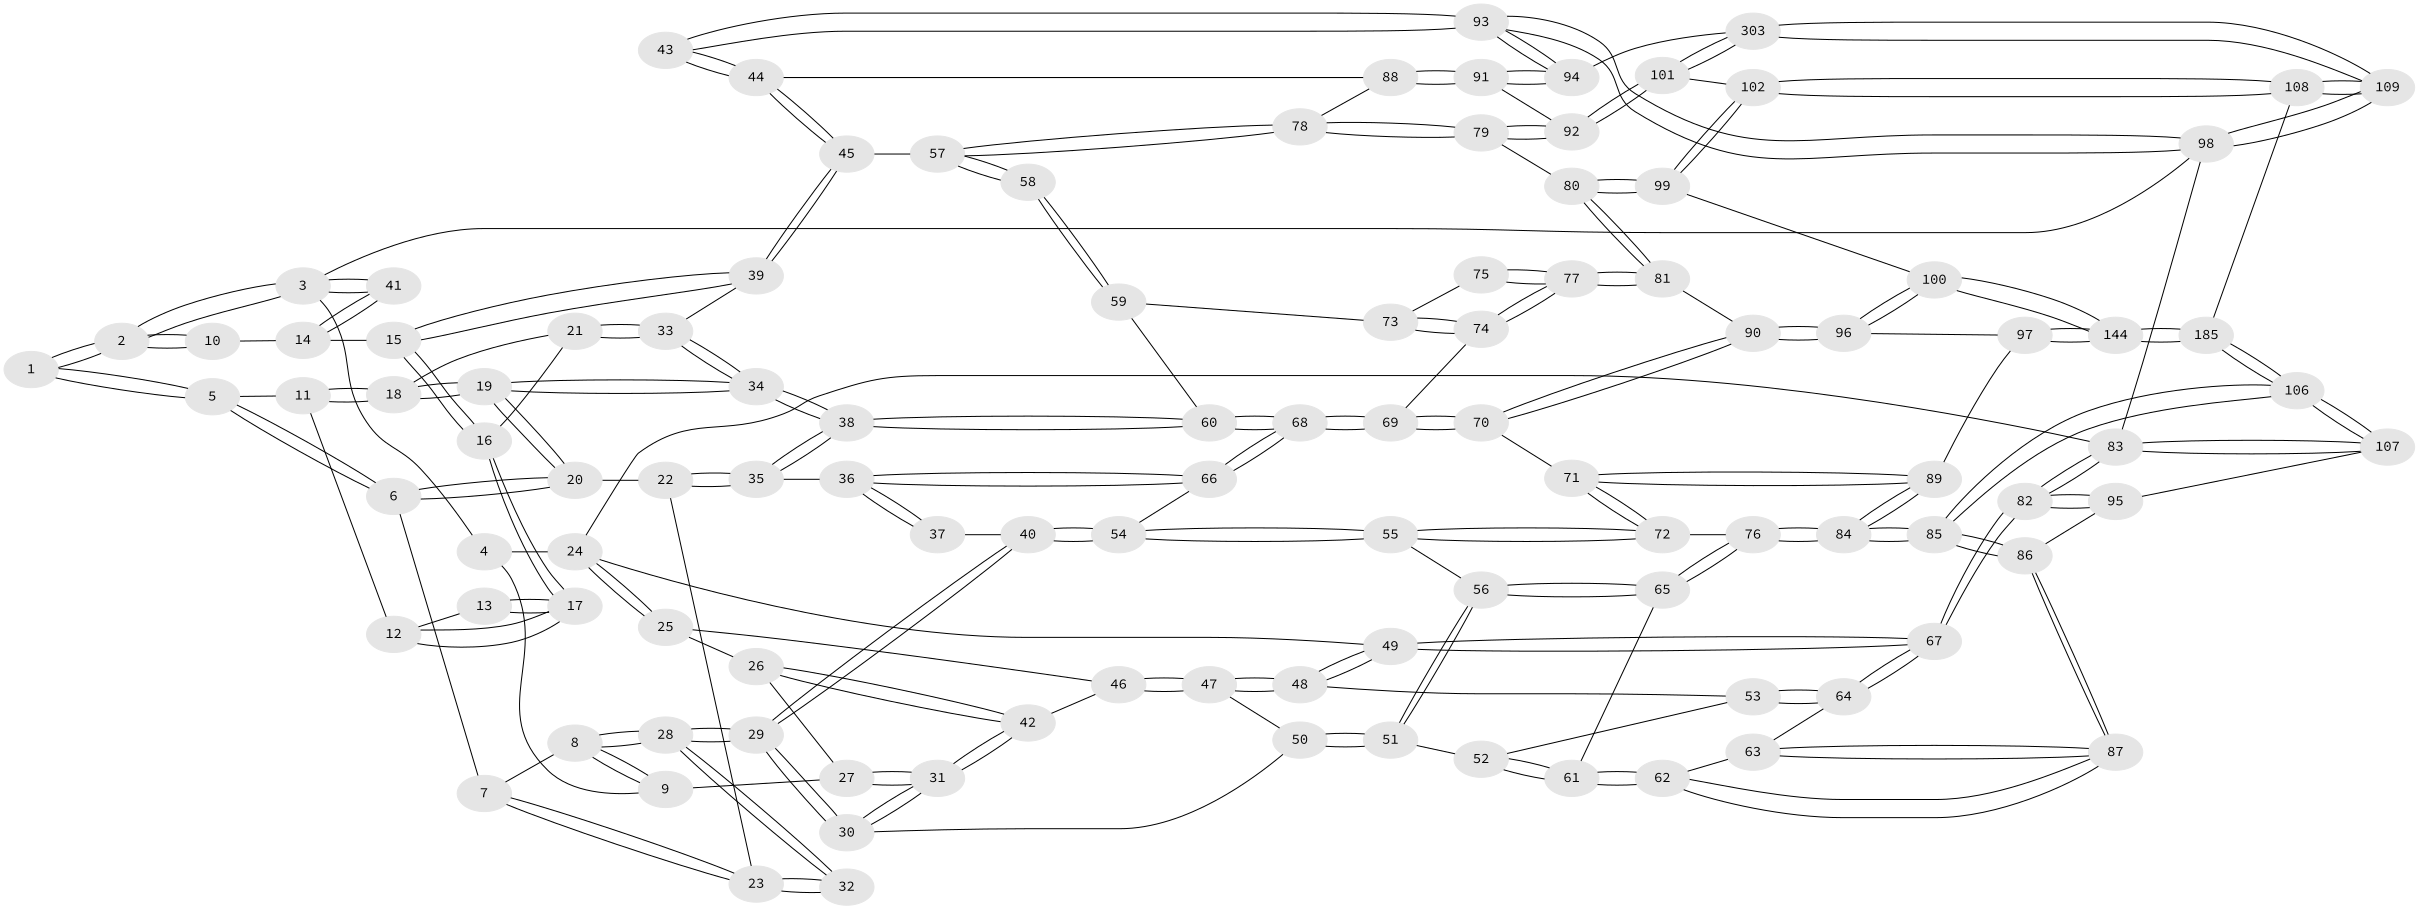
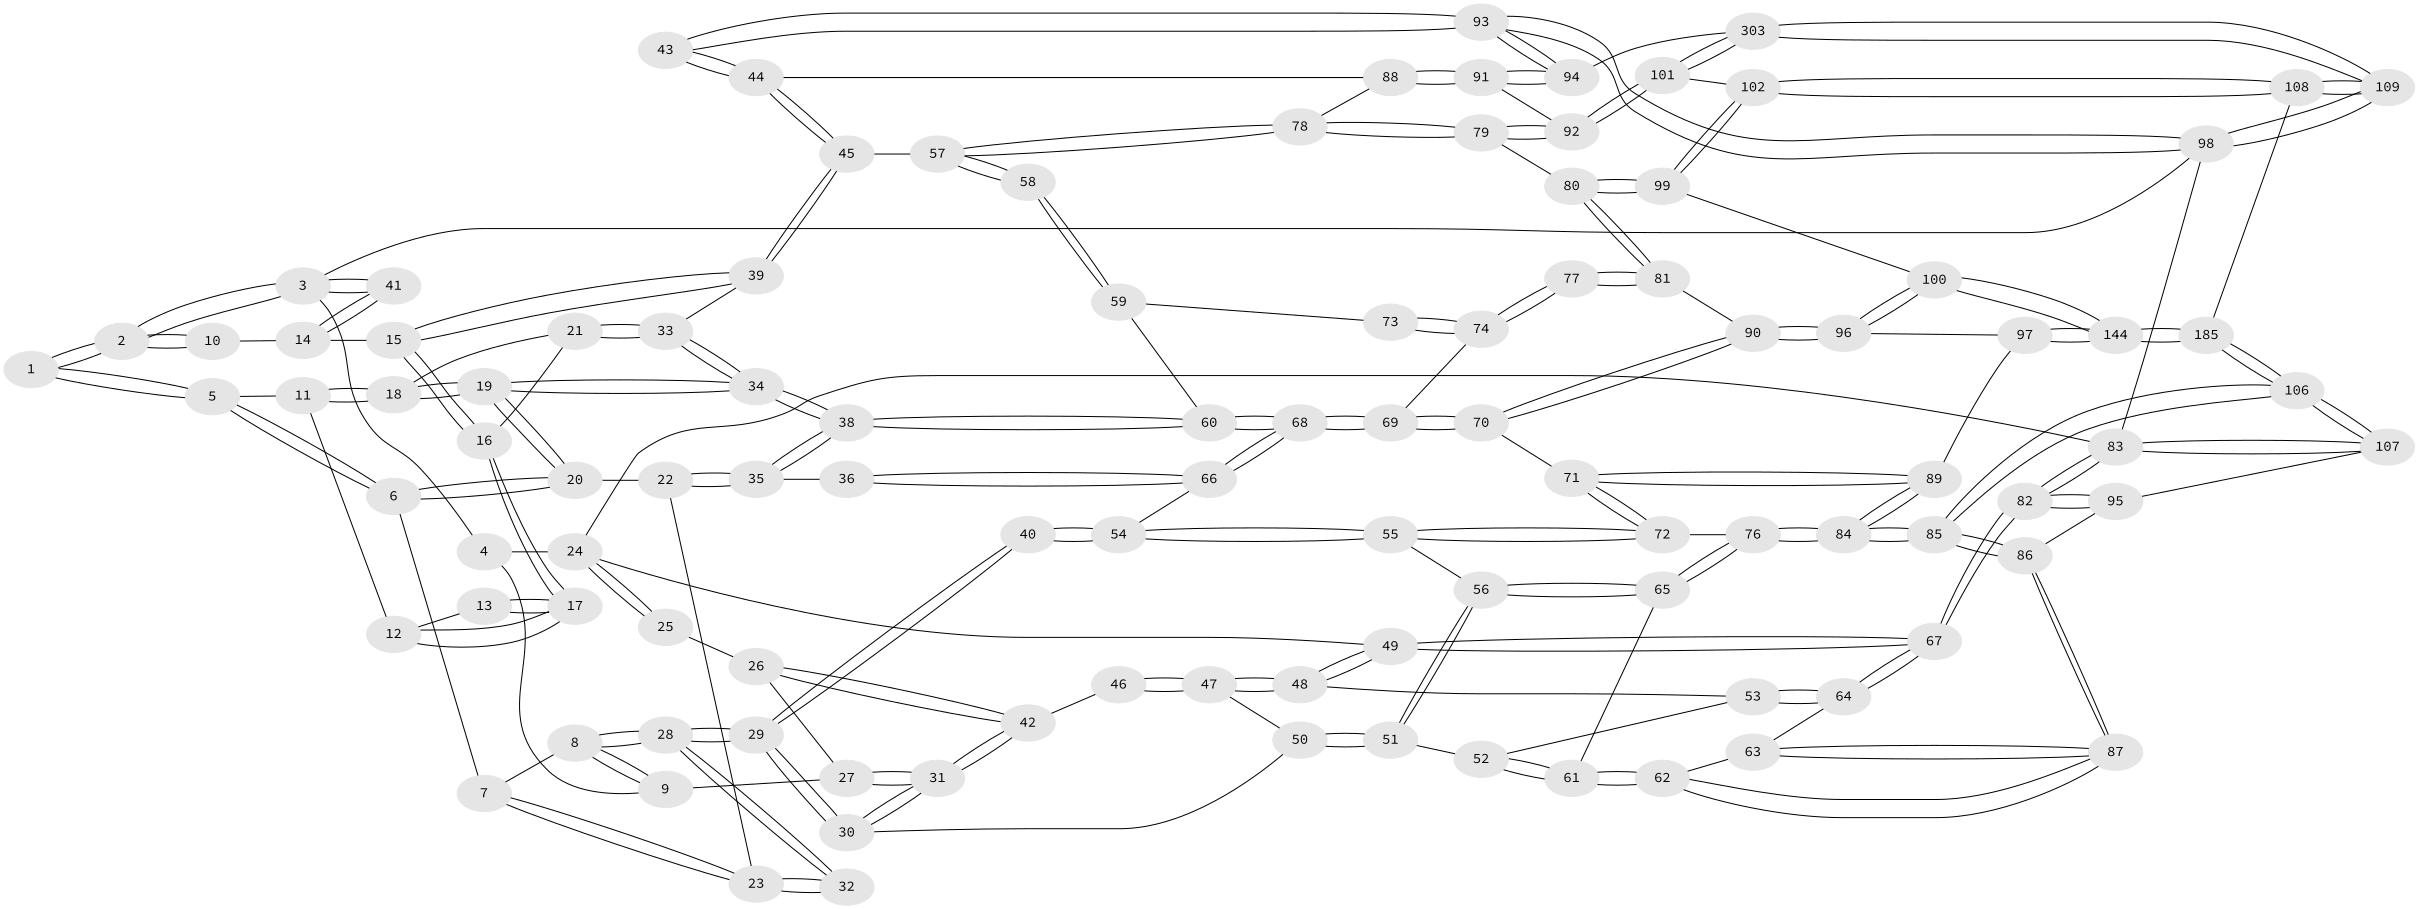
(1481, 275) -> none
(937, 535) -> none
(892, 653) -> none
